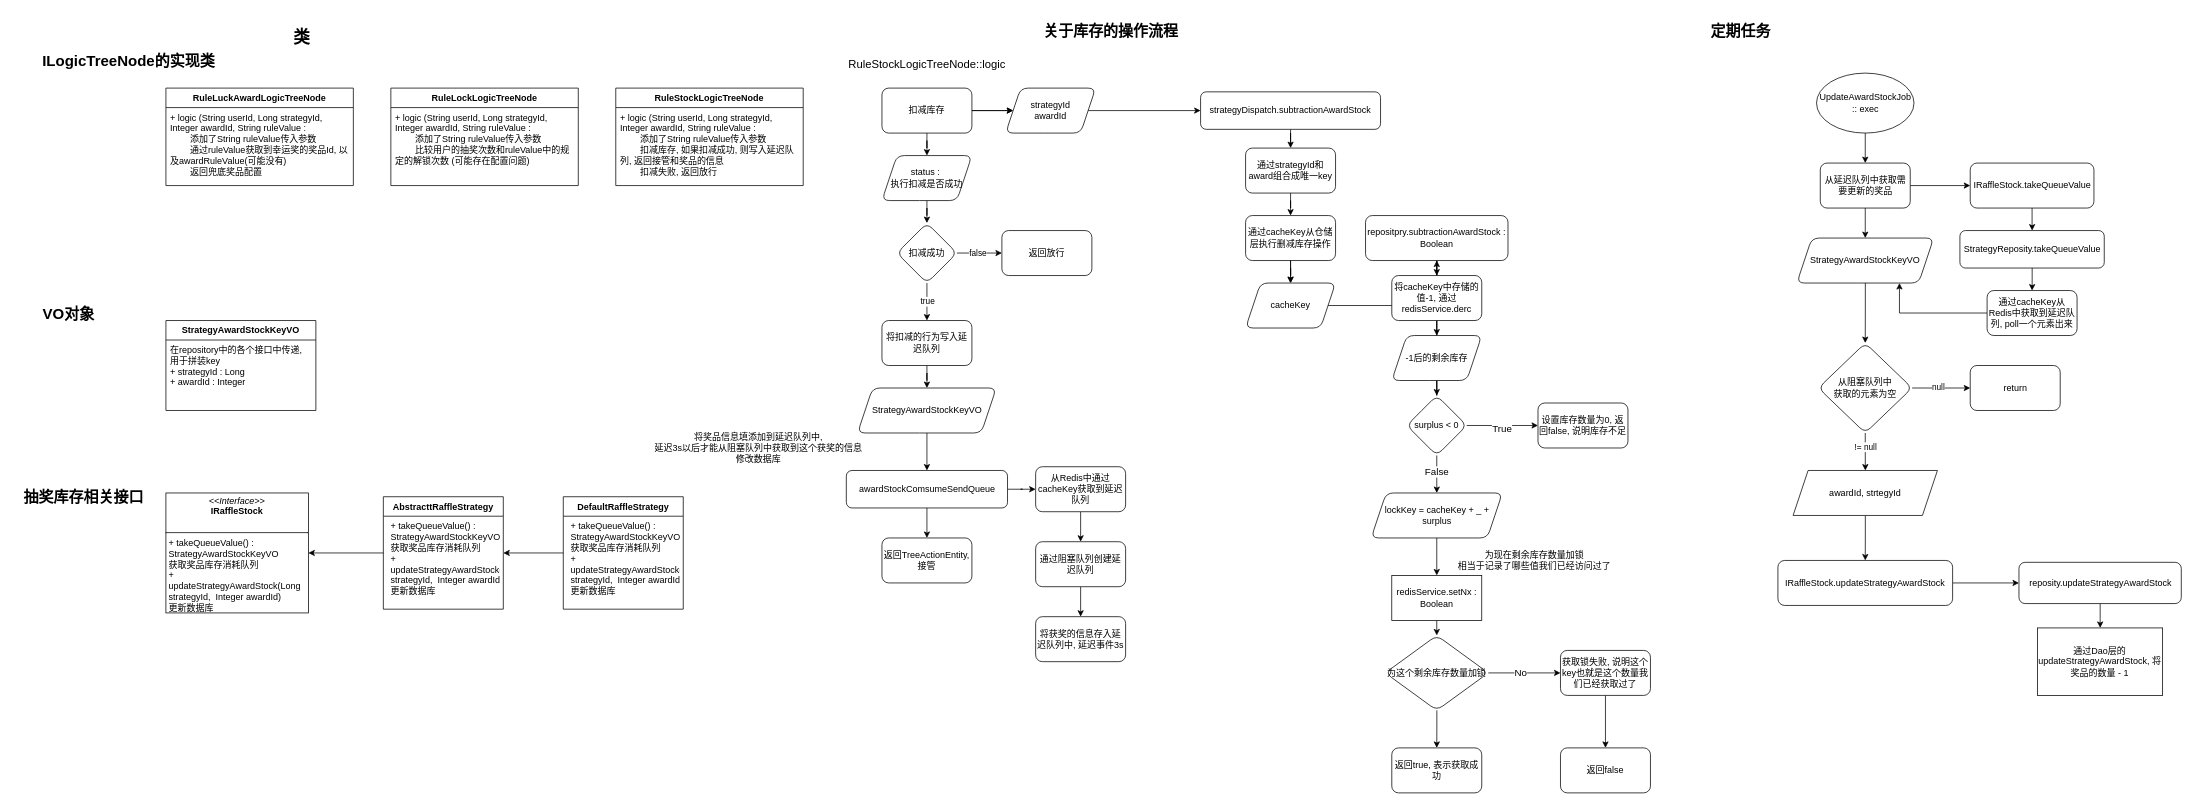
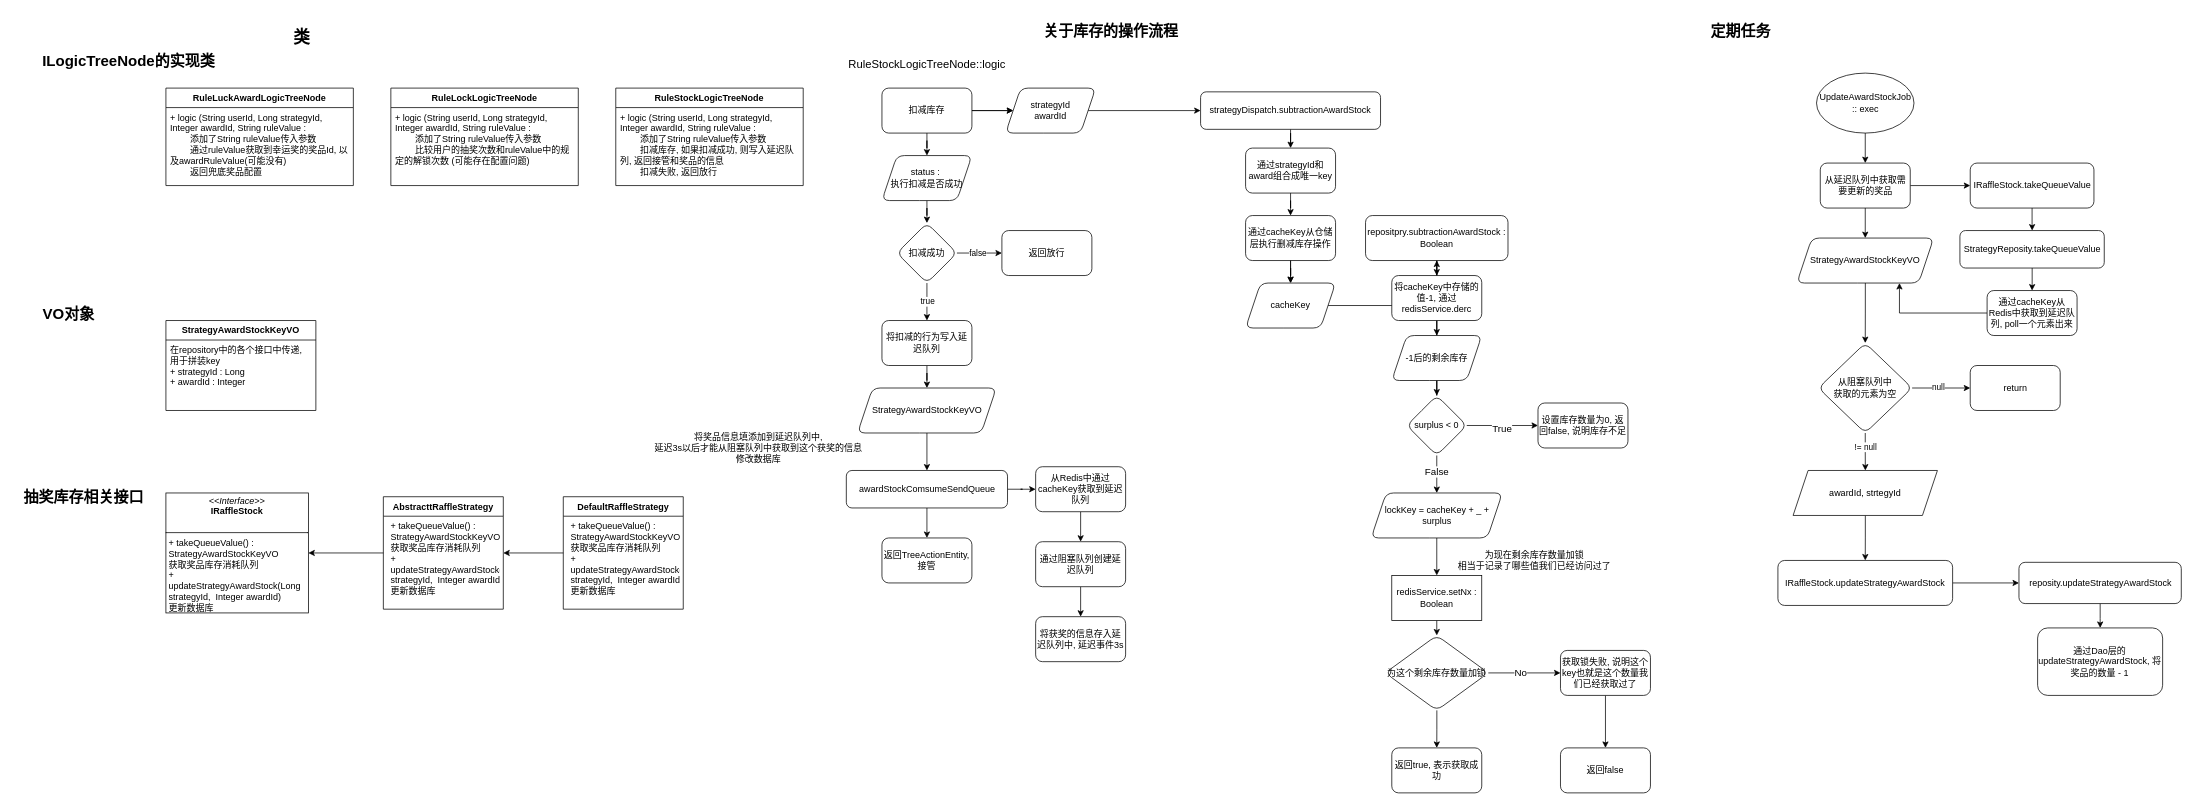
(2100, 662) -> (2100, 662)
